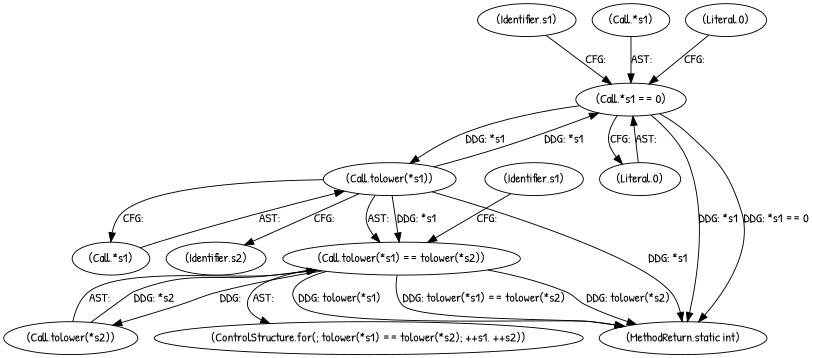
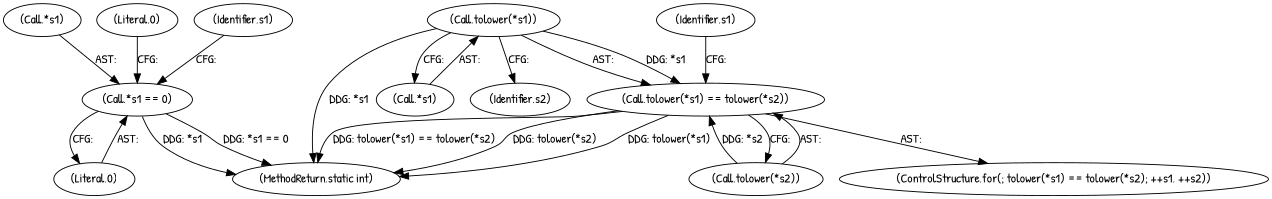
(495, 123) -> none
(513, 144) -> none
(232, 298) -> (782, 139)
